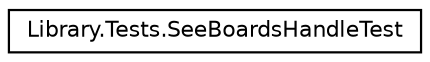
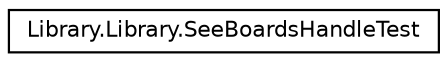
(215, 31) -> (224, 31)
